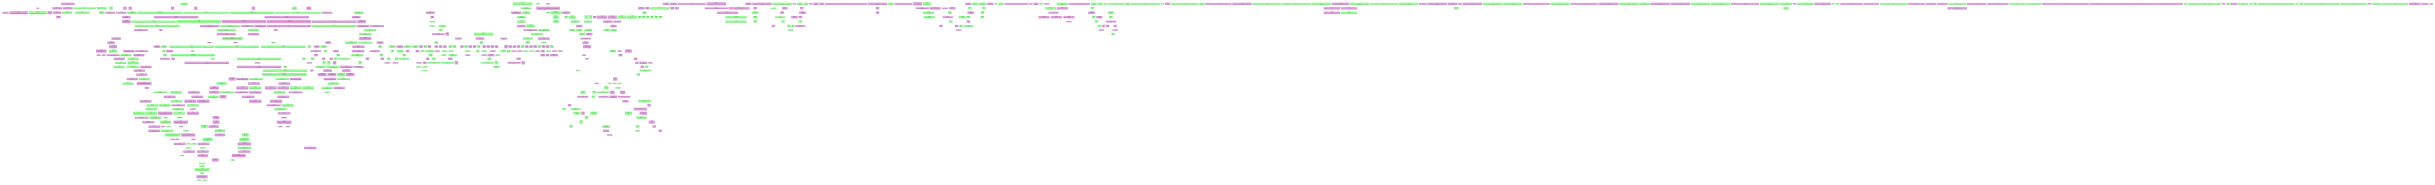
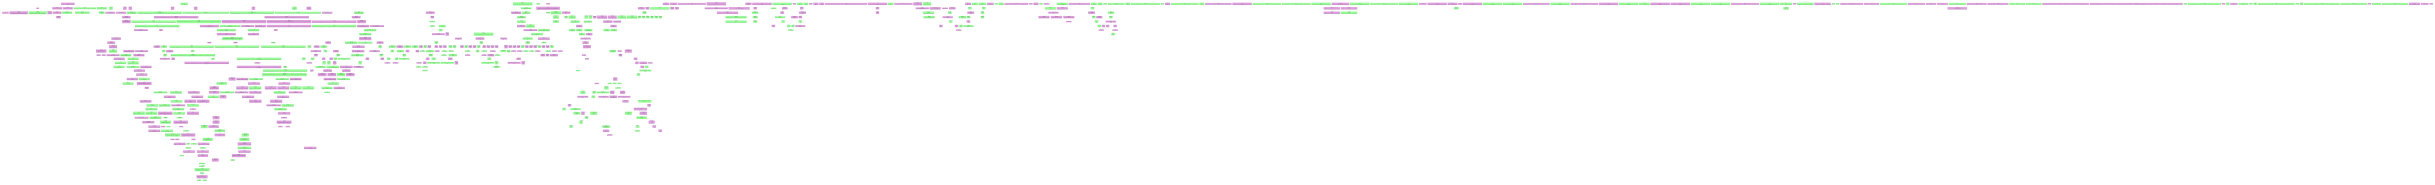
(543, 51) -> none
